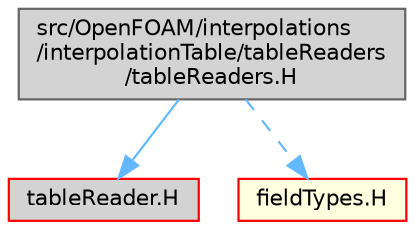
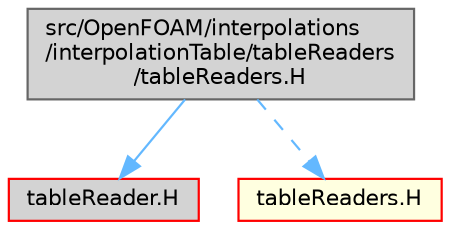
(322, 200) -> (340, 200)
